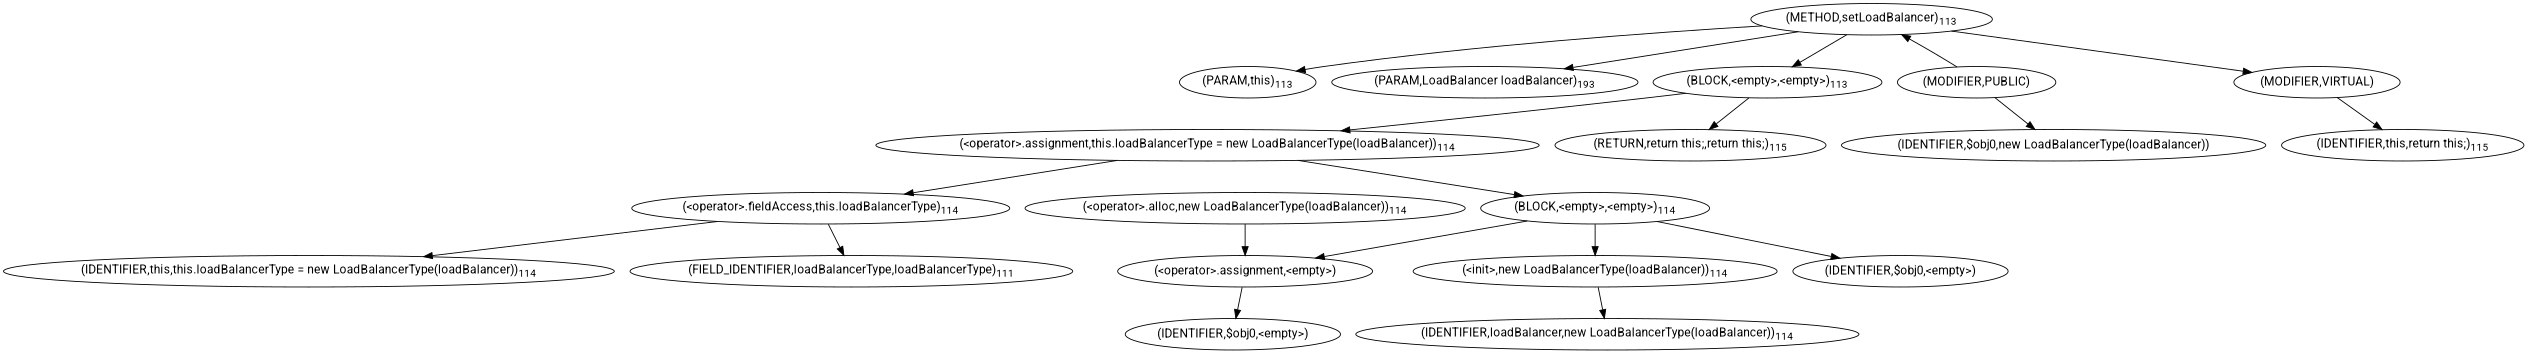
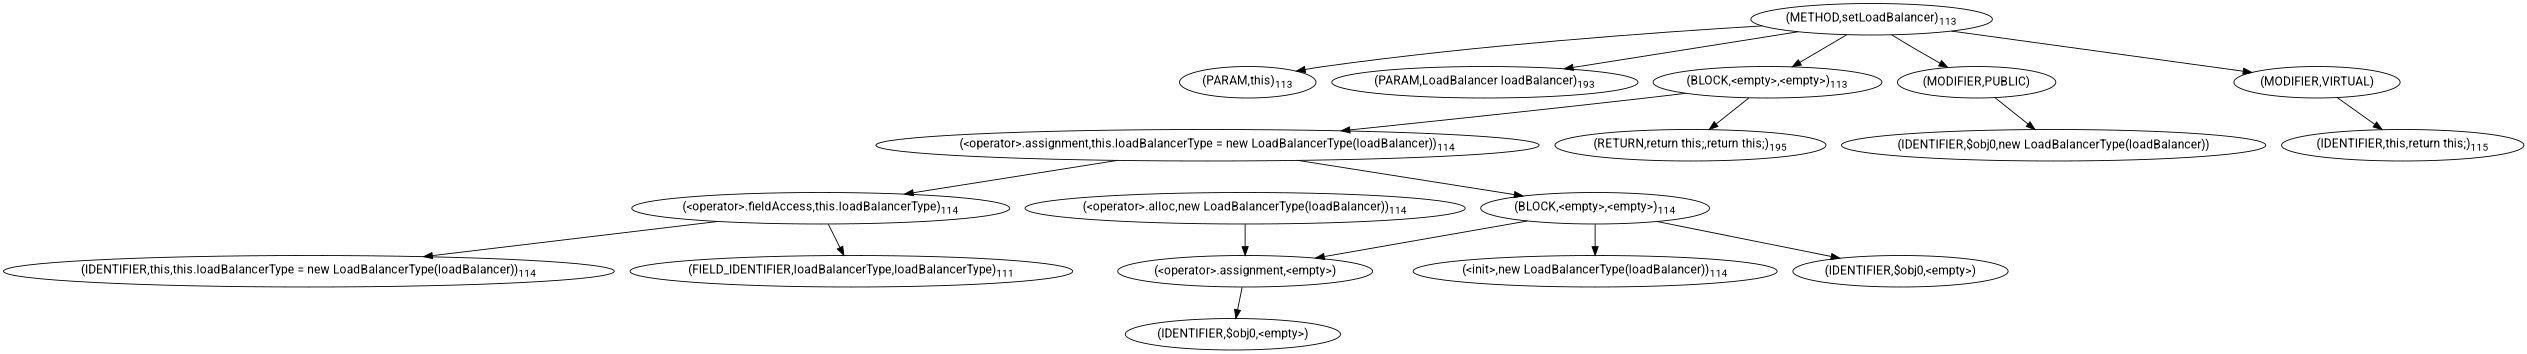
(1933, 53) -> (1916, 49)
(1778, 144) -> (1778, 144)
(1607, 334) -> none
